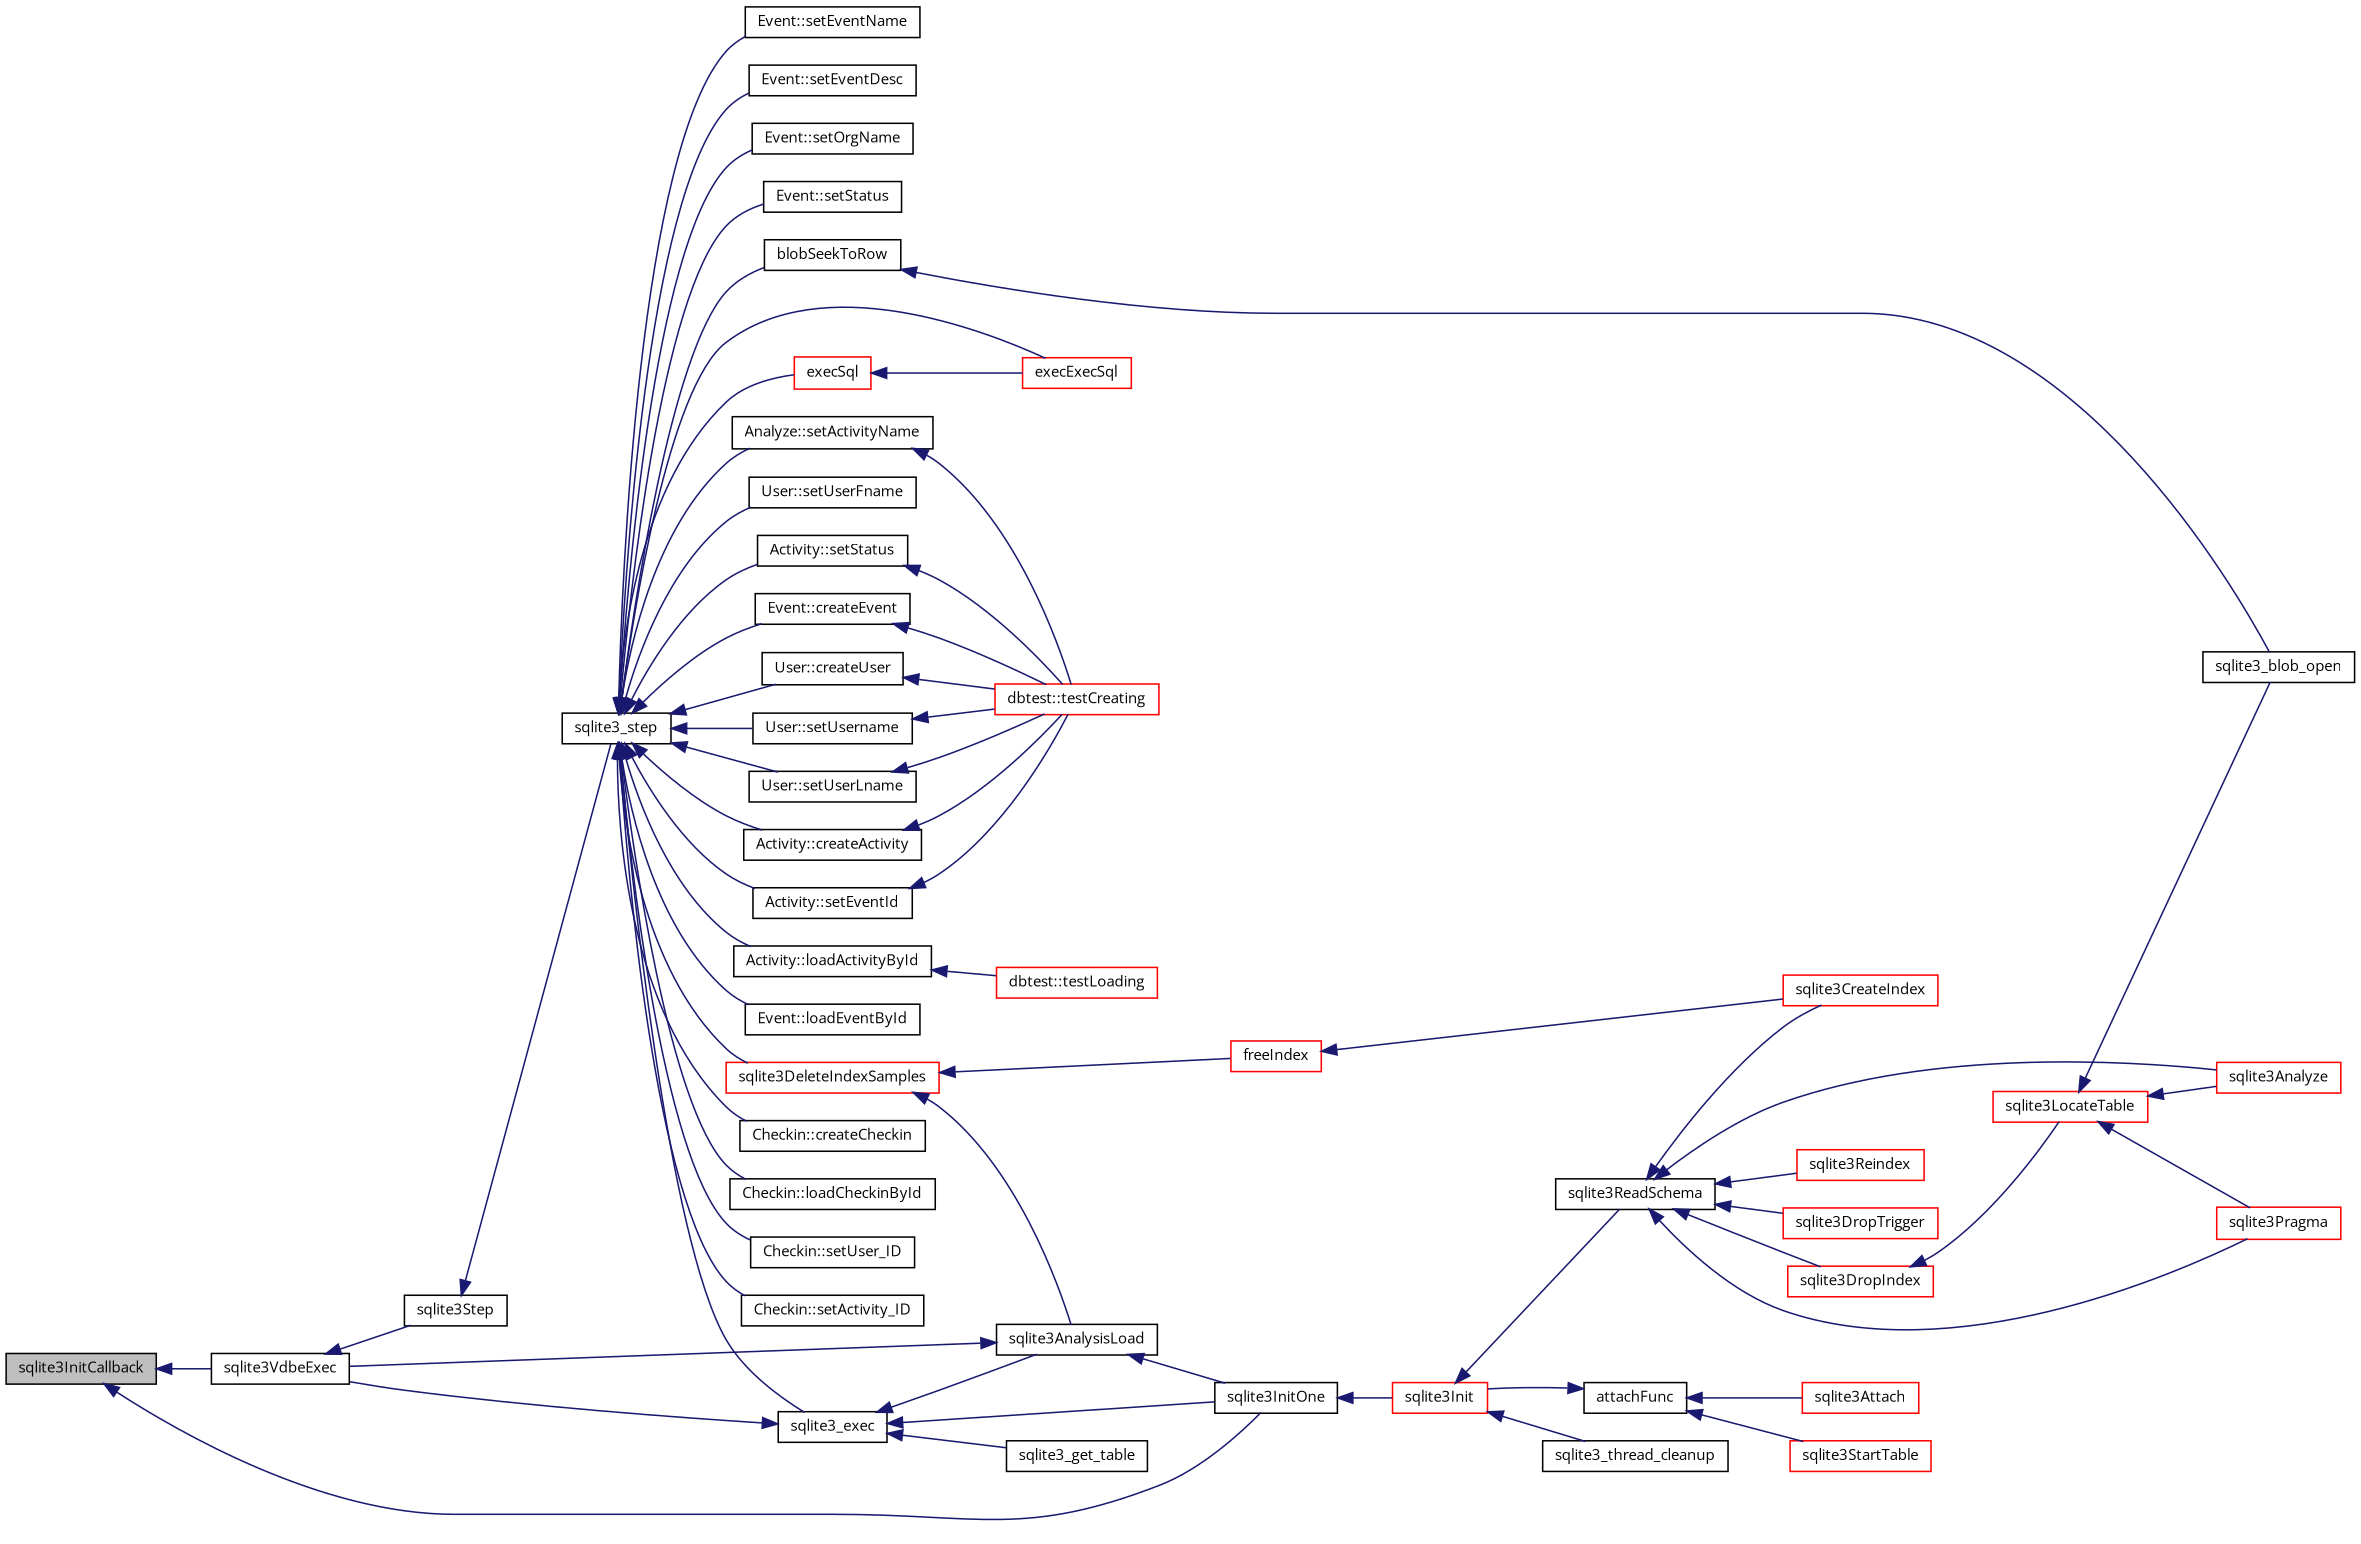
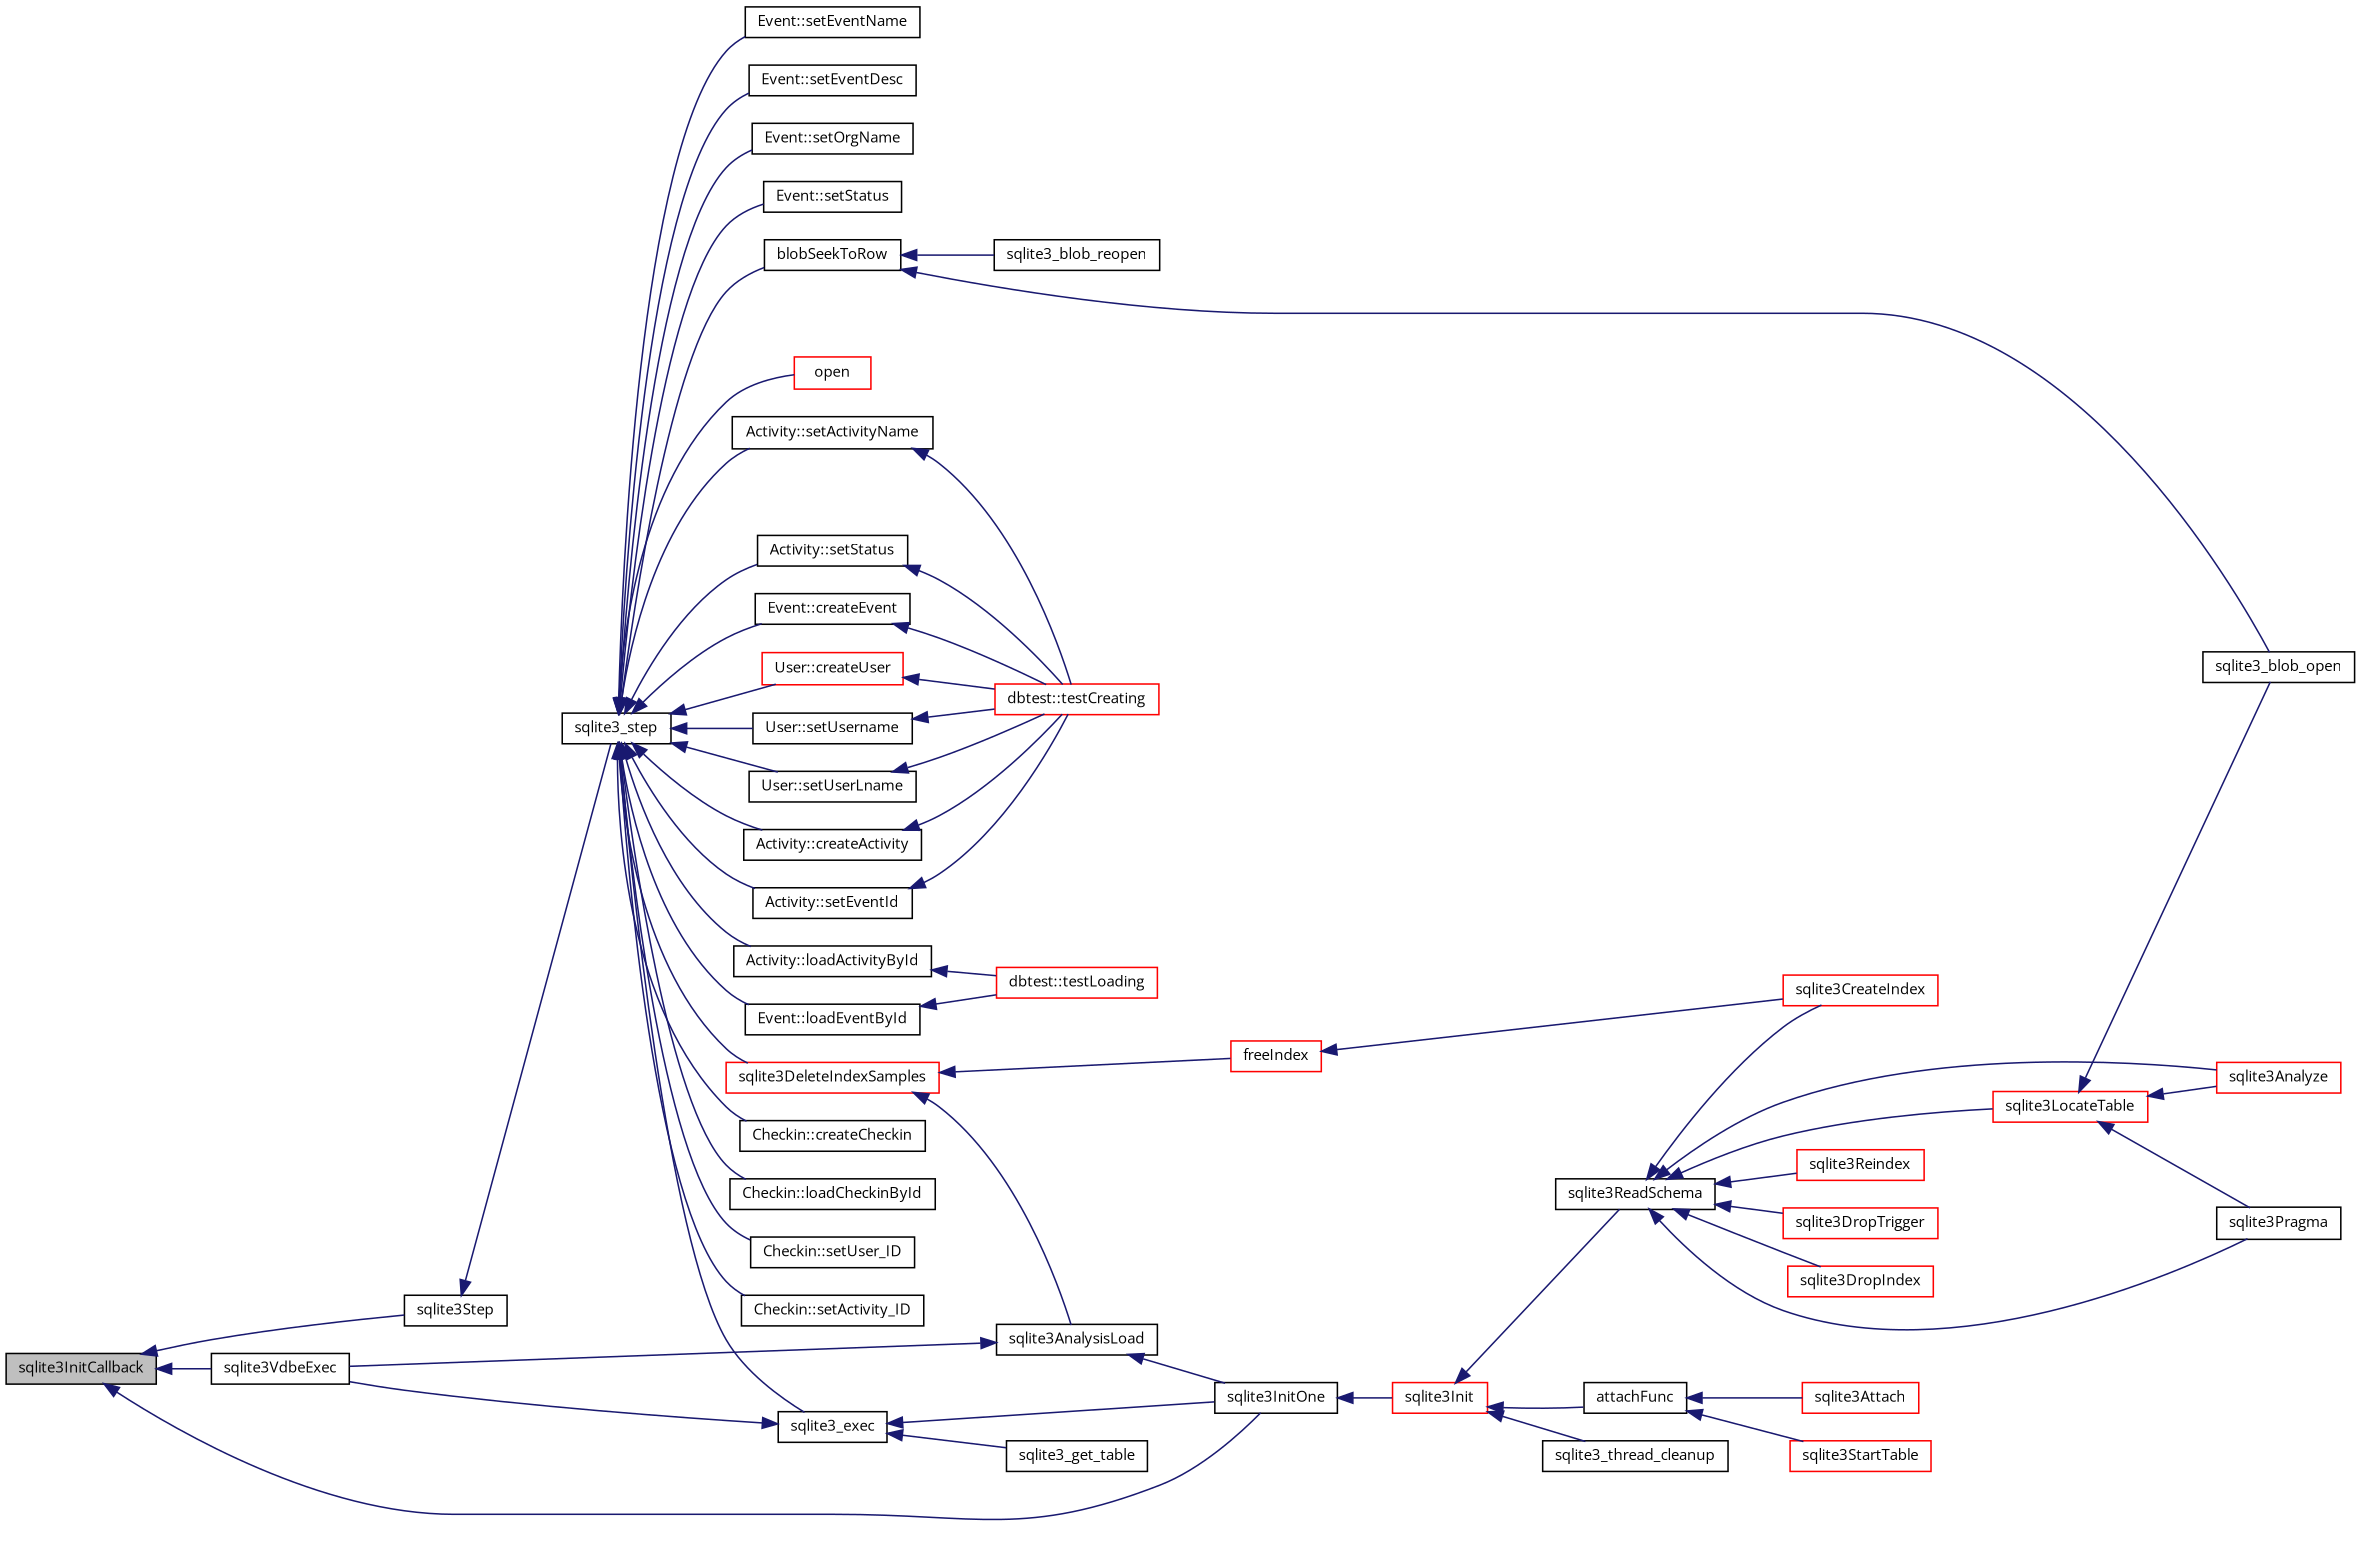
none -> (1077, 255)
(833, 373) -> (833, 373)
(1077, 373) -> none
(833, 433) -> (833, 433)
(833, 493) -> none
(833, 669) -> (833, 669)
none -> (966, 999)
(1999, 1198) -> (1833, 1126)
(2279, 1223) -> (2279, 1223)
(375, 1337) -> (280, 1329)
(964, 1381) -> none
(1528, 1388) -> (1543, 1408)
